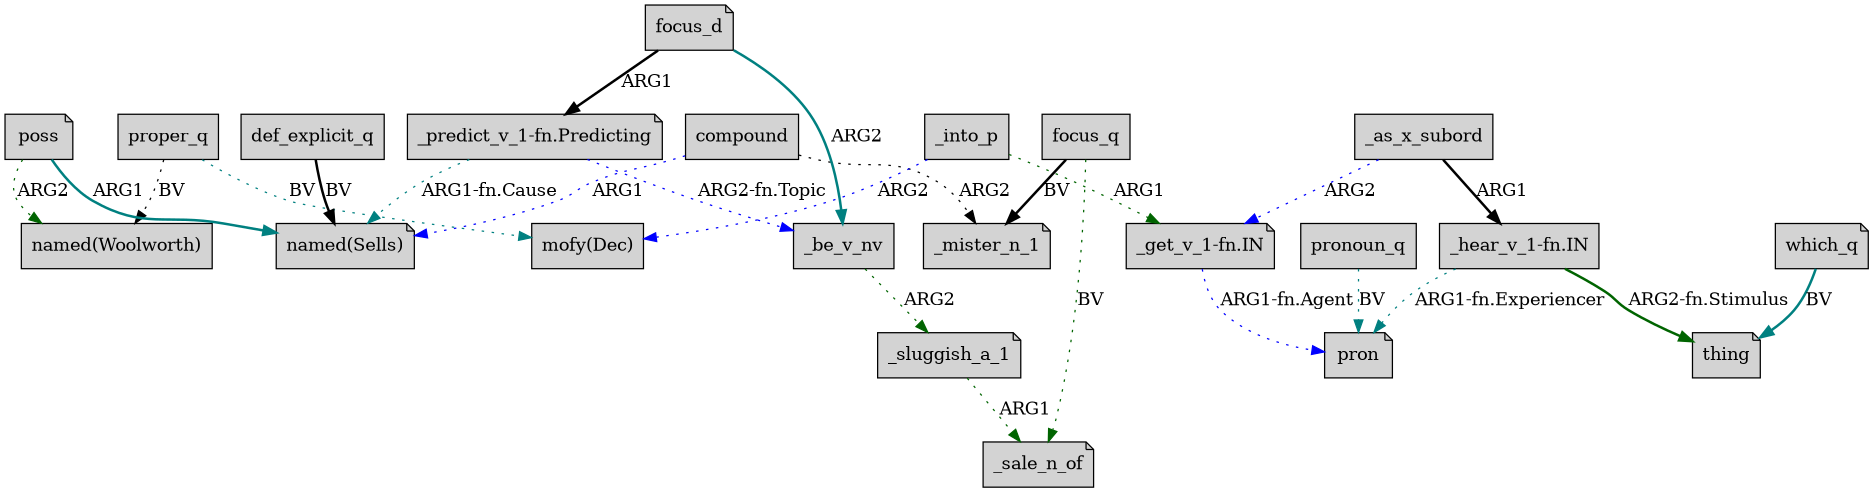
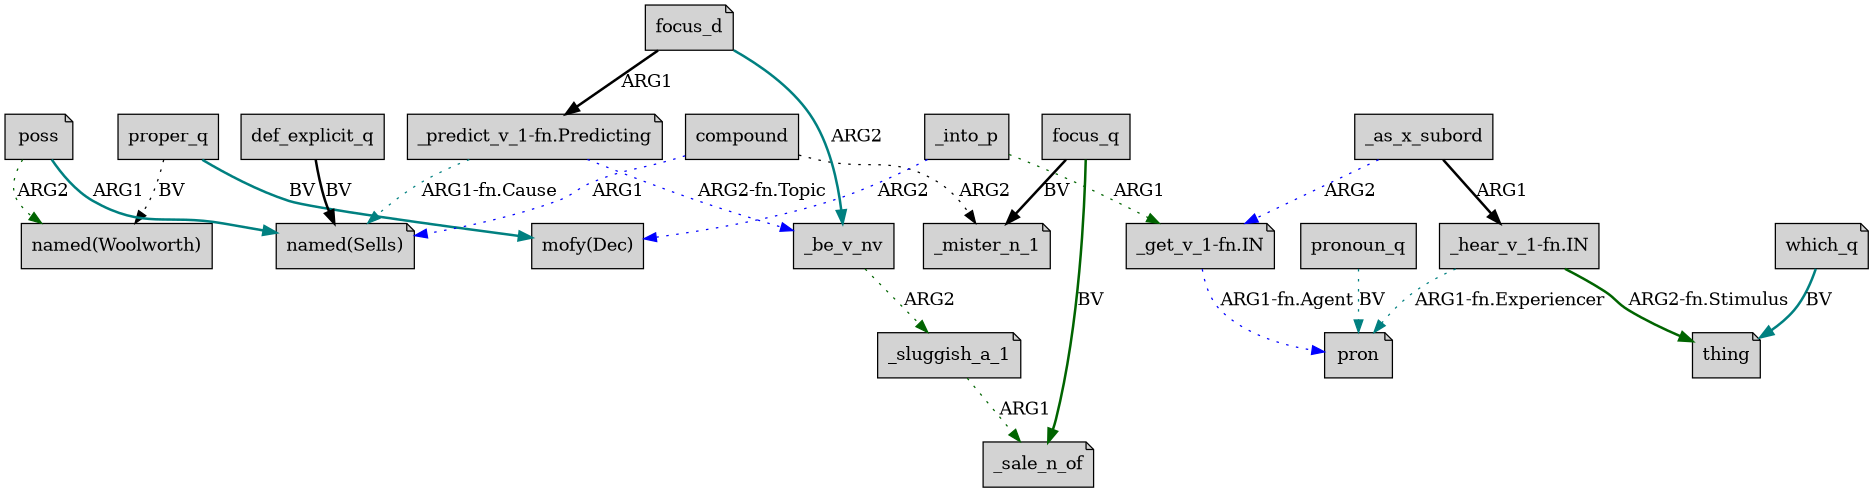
(356, 213) -> (356, 213)
(1077, 296) -> (1077, 296)
